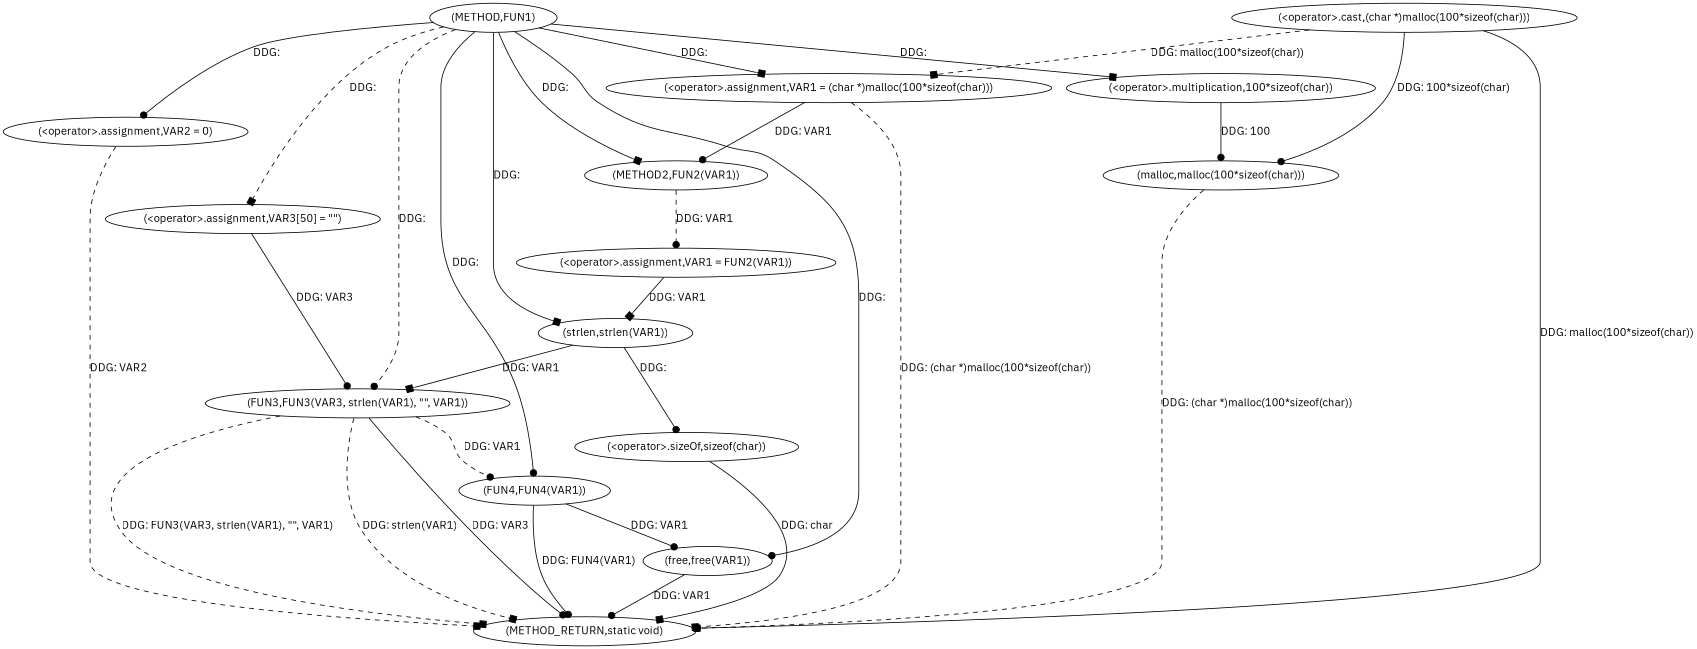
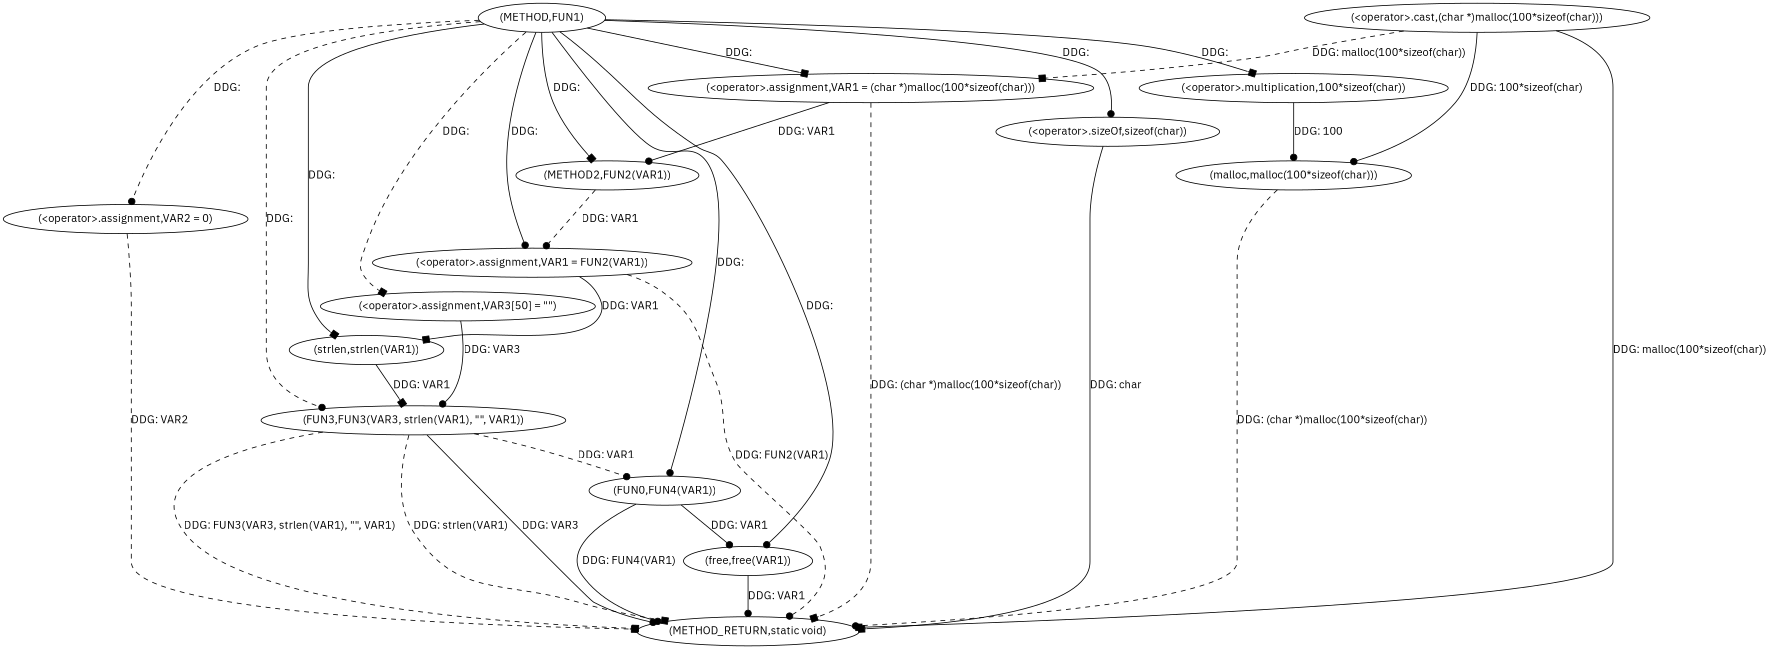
(280, 40) -> (268, 43)
none -> (508, 136)
(649, 387) -> (875, 35)
none -> (729, 449)
(535, 491) -> (665, 491)
